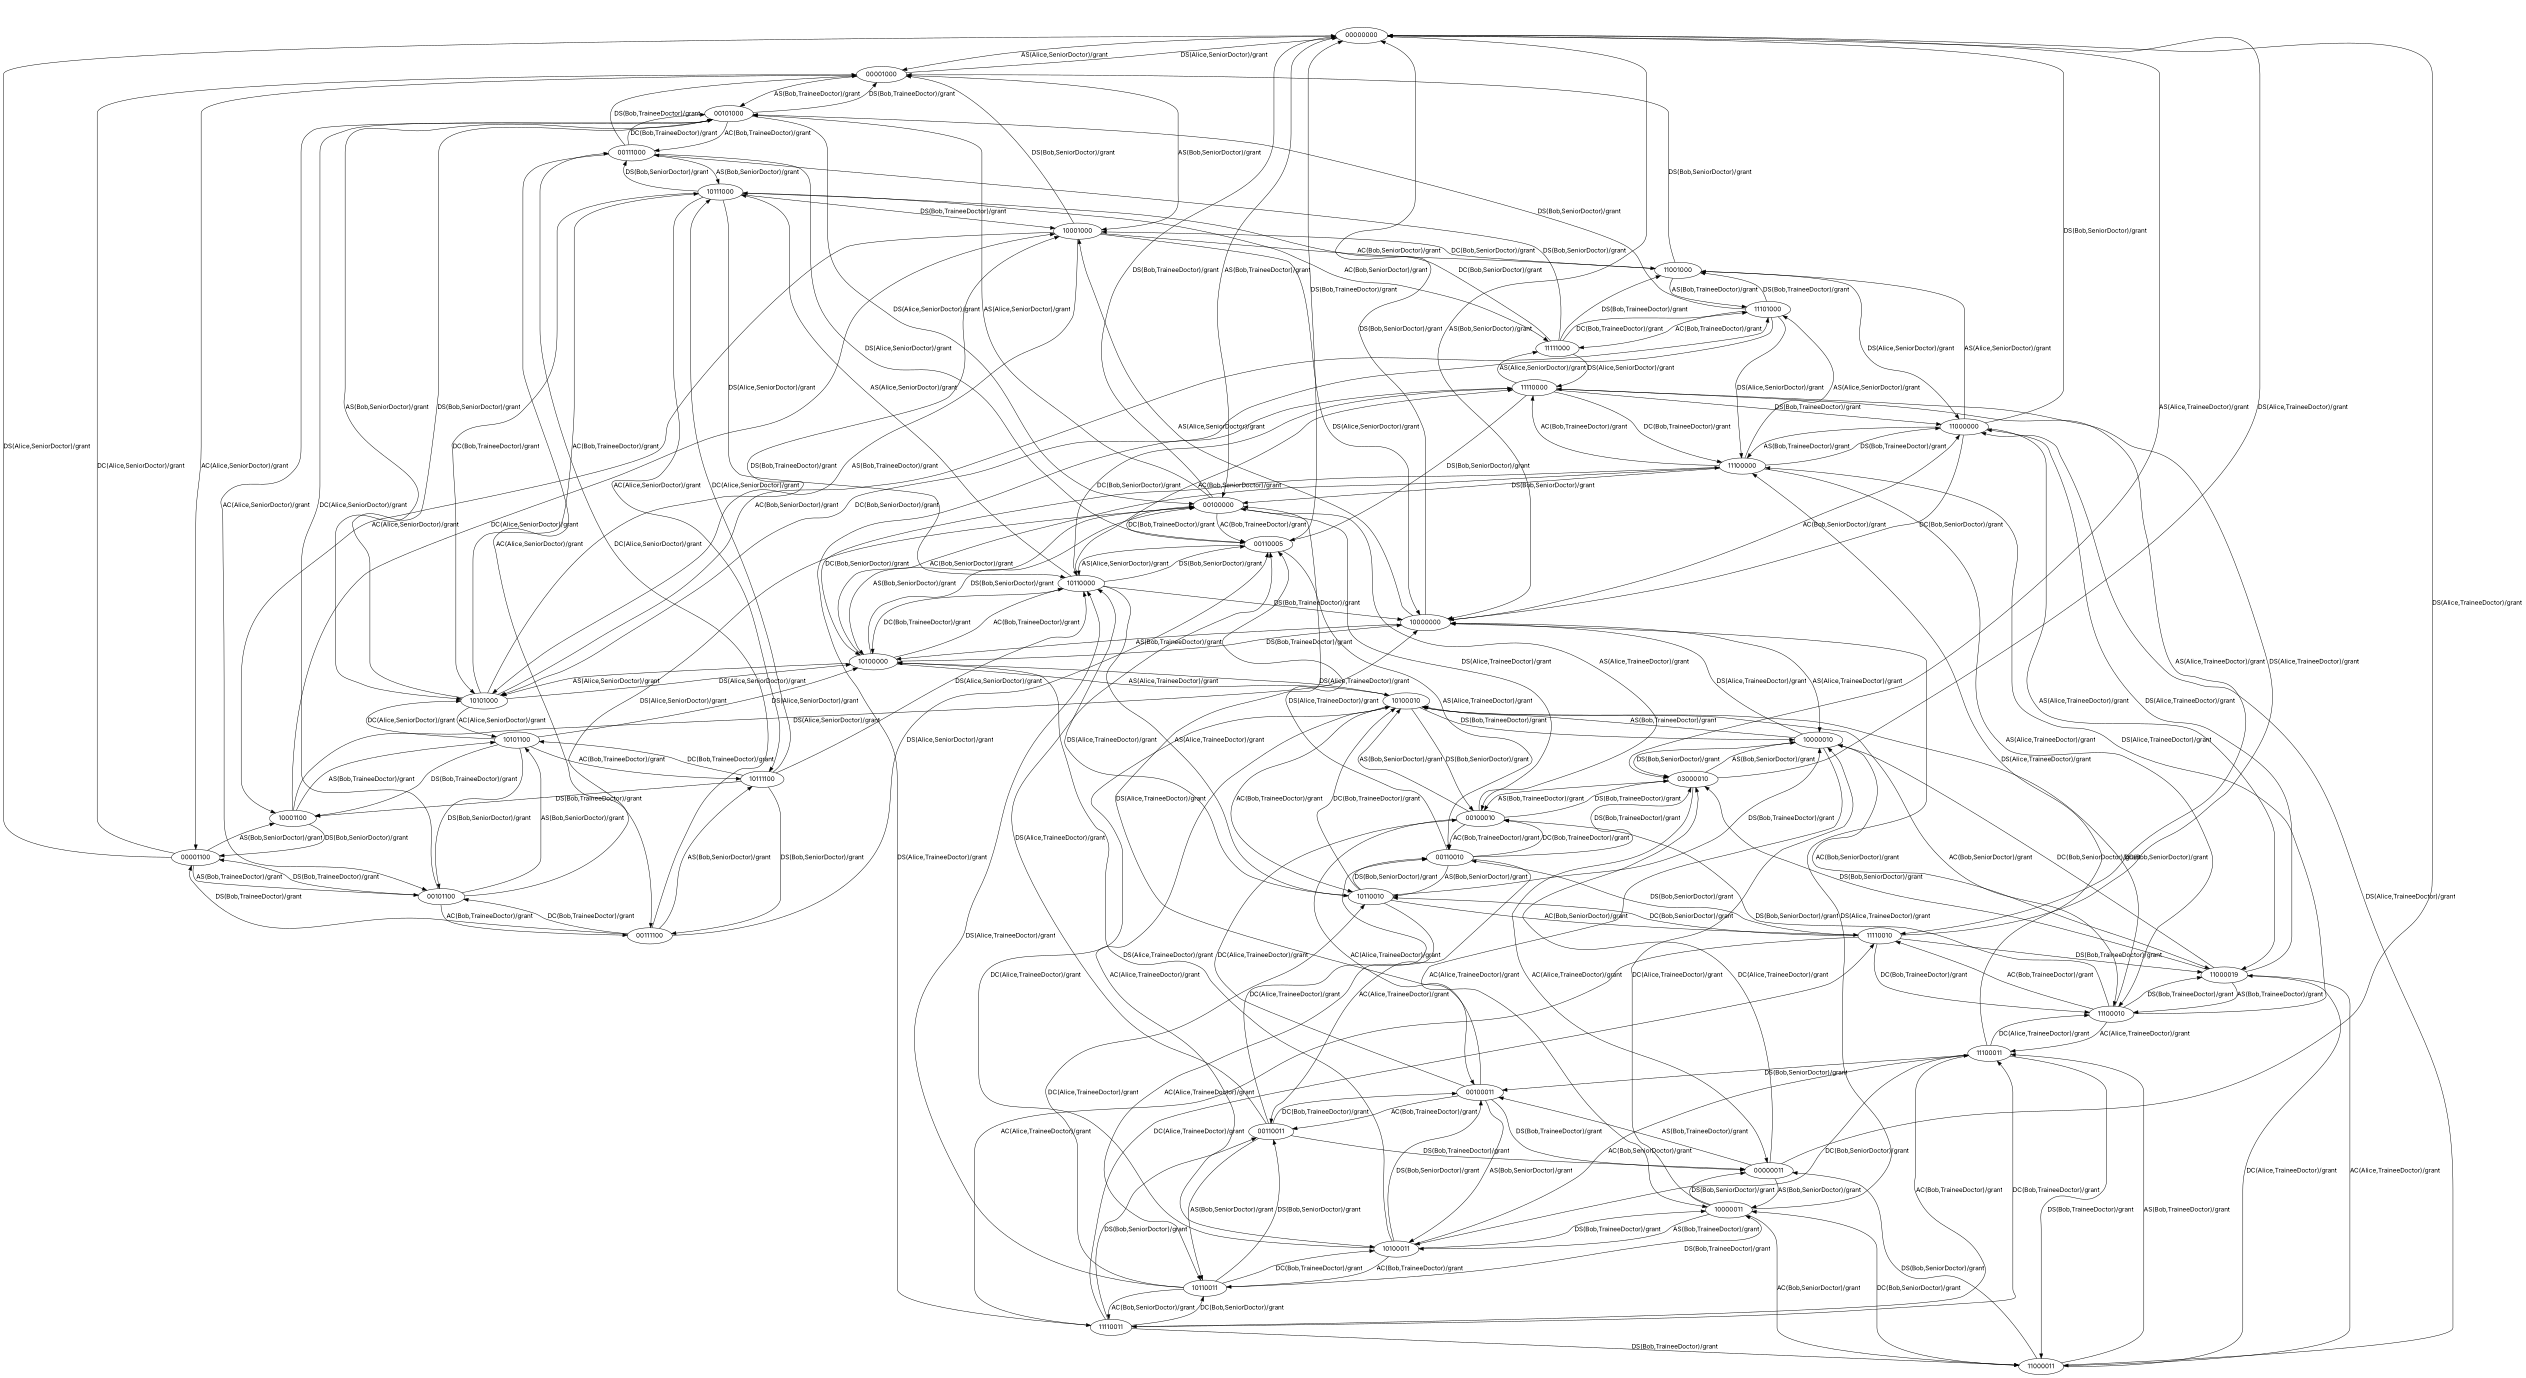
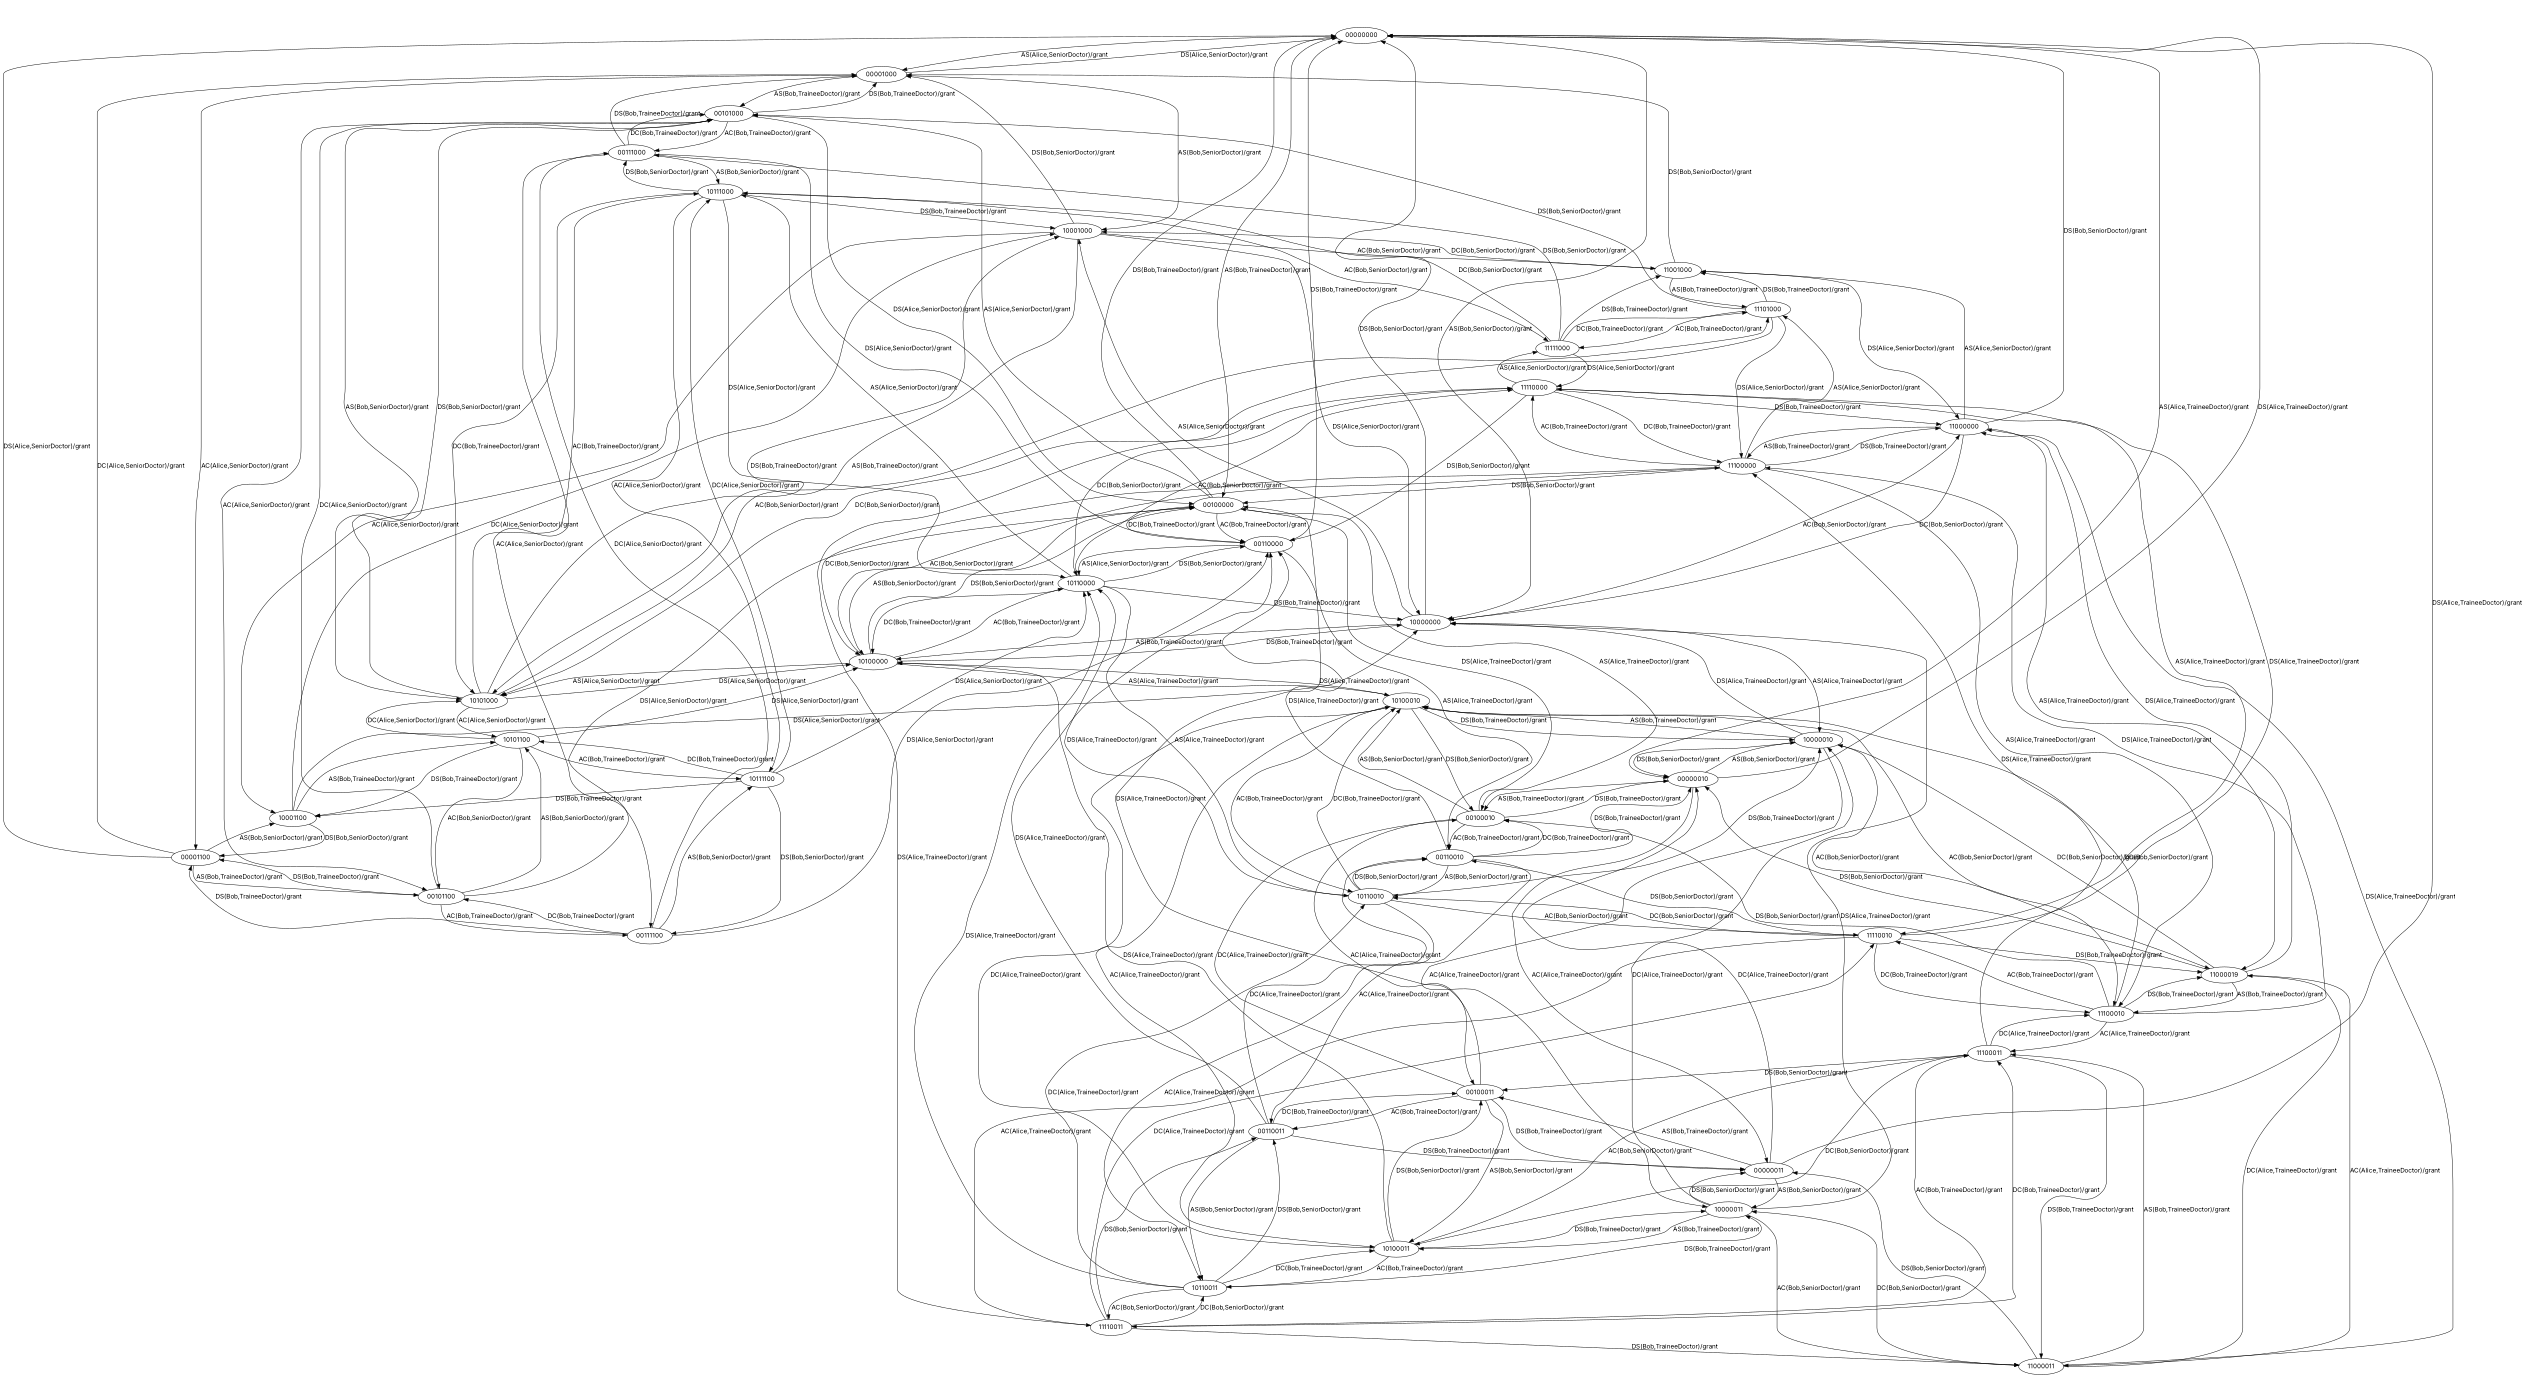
(1269, 544) -> (1269, 544)
(1693, 779) -> (1693, 779)
(489, 818) -> (489, 818)
